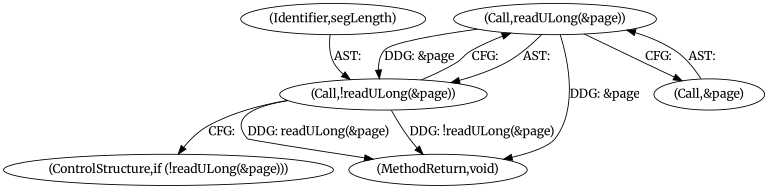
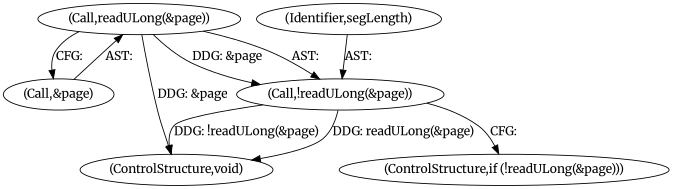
(462, 58) -> none
(438, 170) -> (177, 170)
